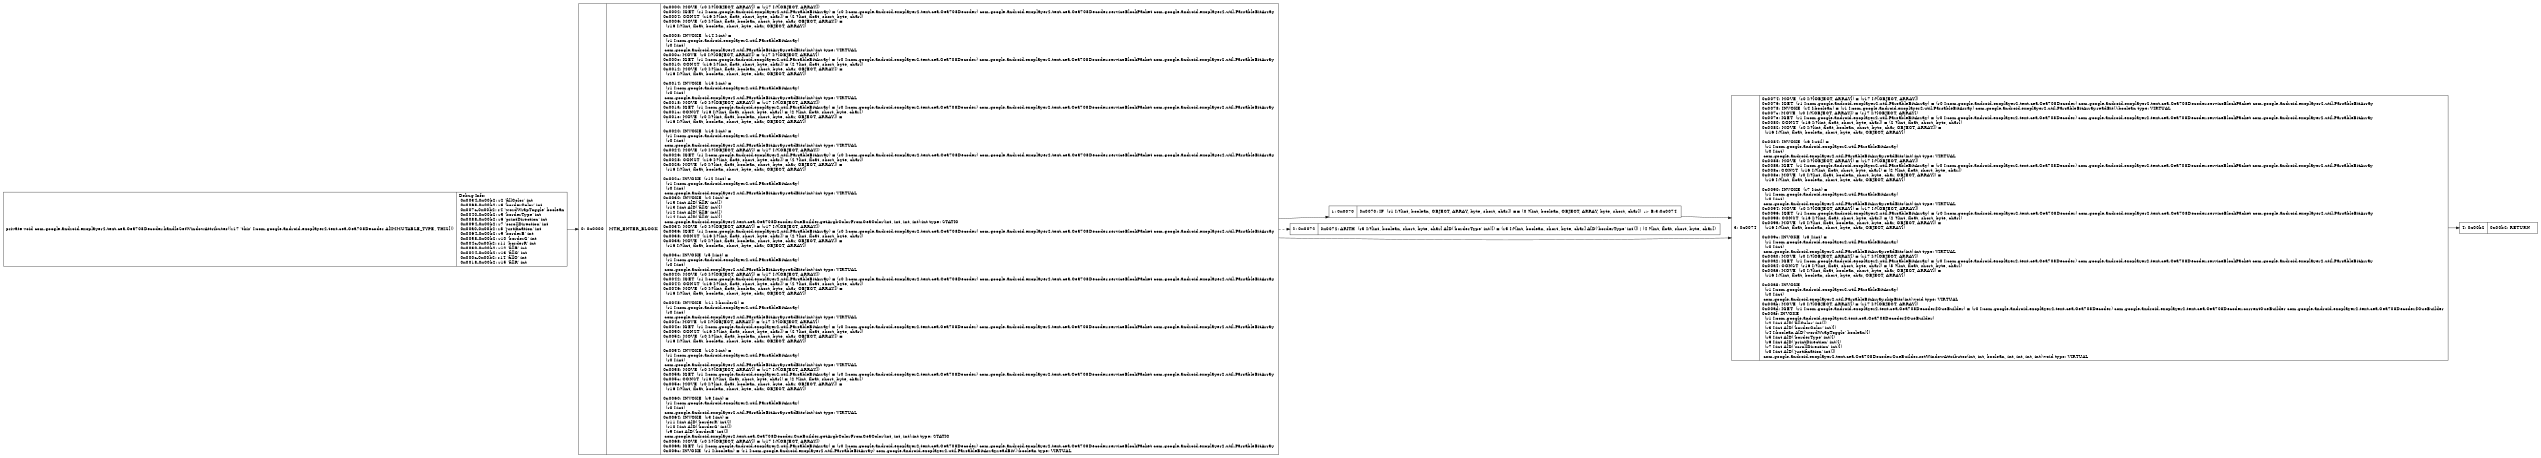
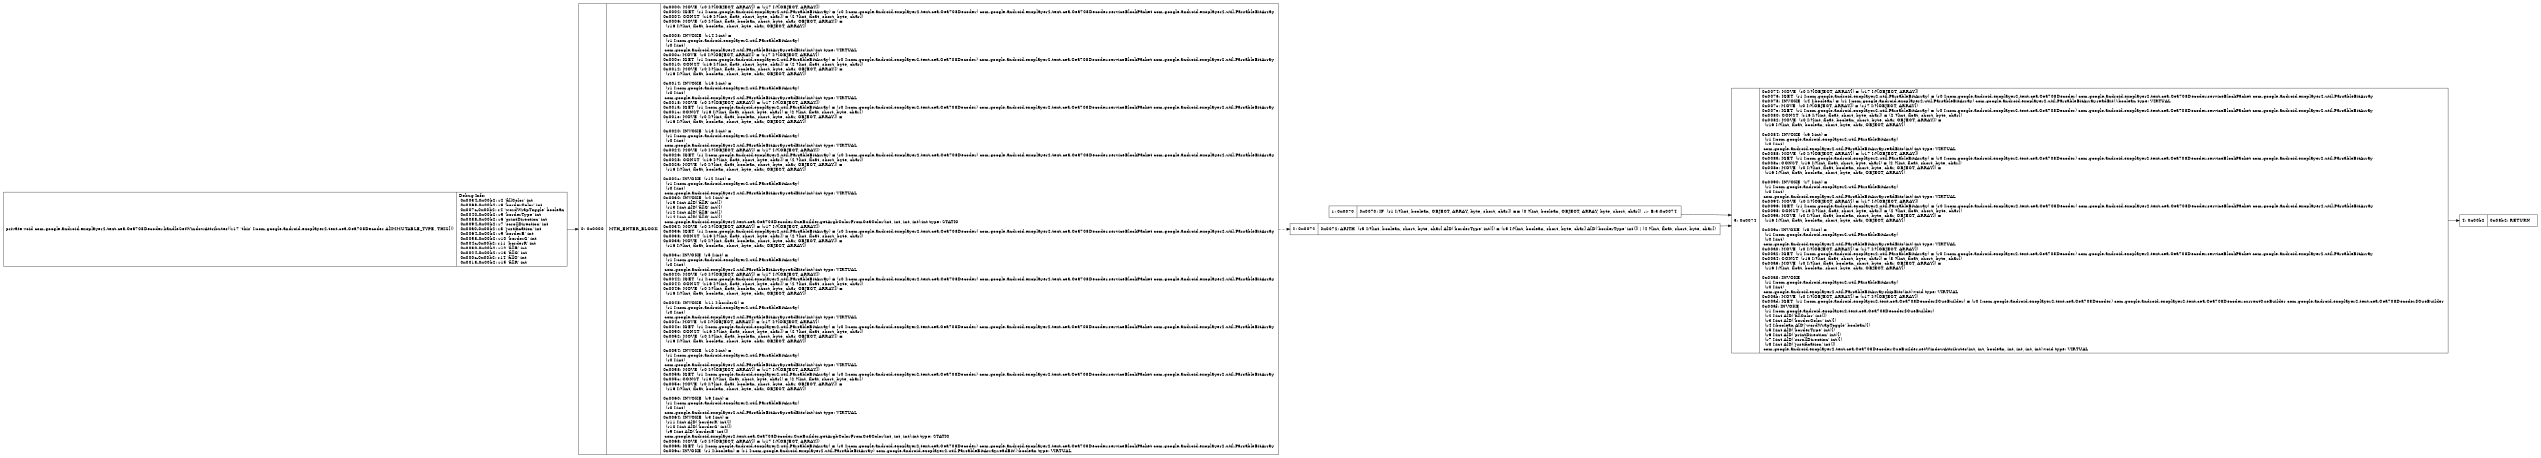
(1797, 142) -> (1796, 135)
(1302, 218) -> none
(2512, 228) -> (2512, 220)
(1503, 240) -> (1724, 226)
